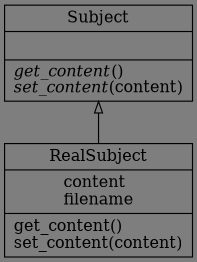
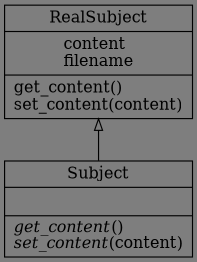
(99, 128) -> (99, 146)
